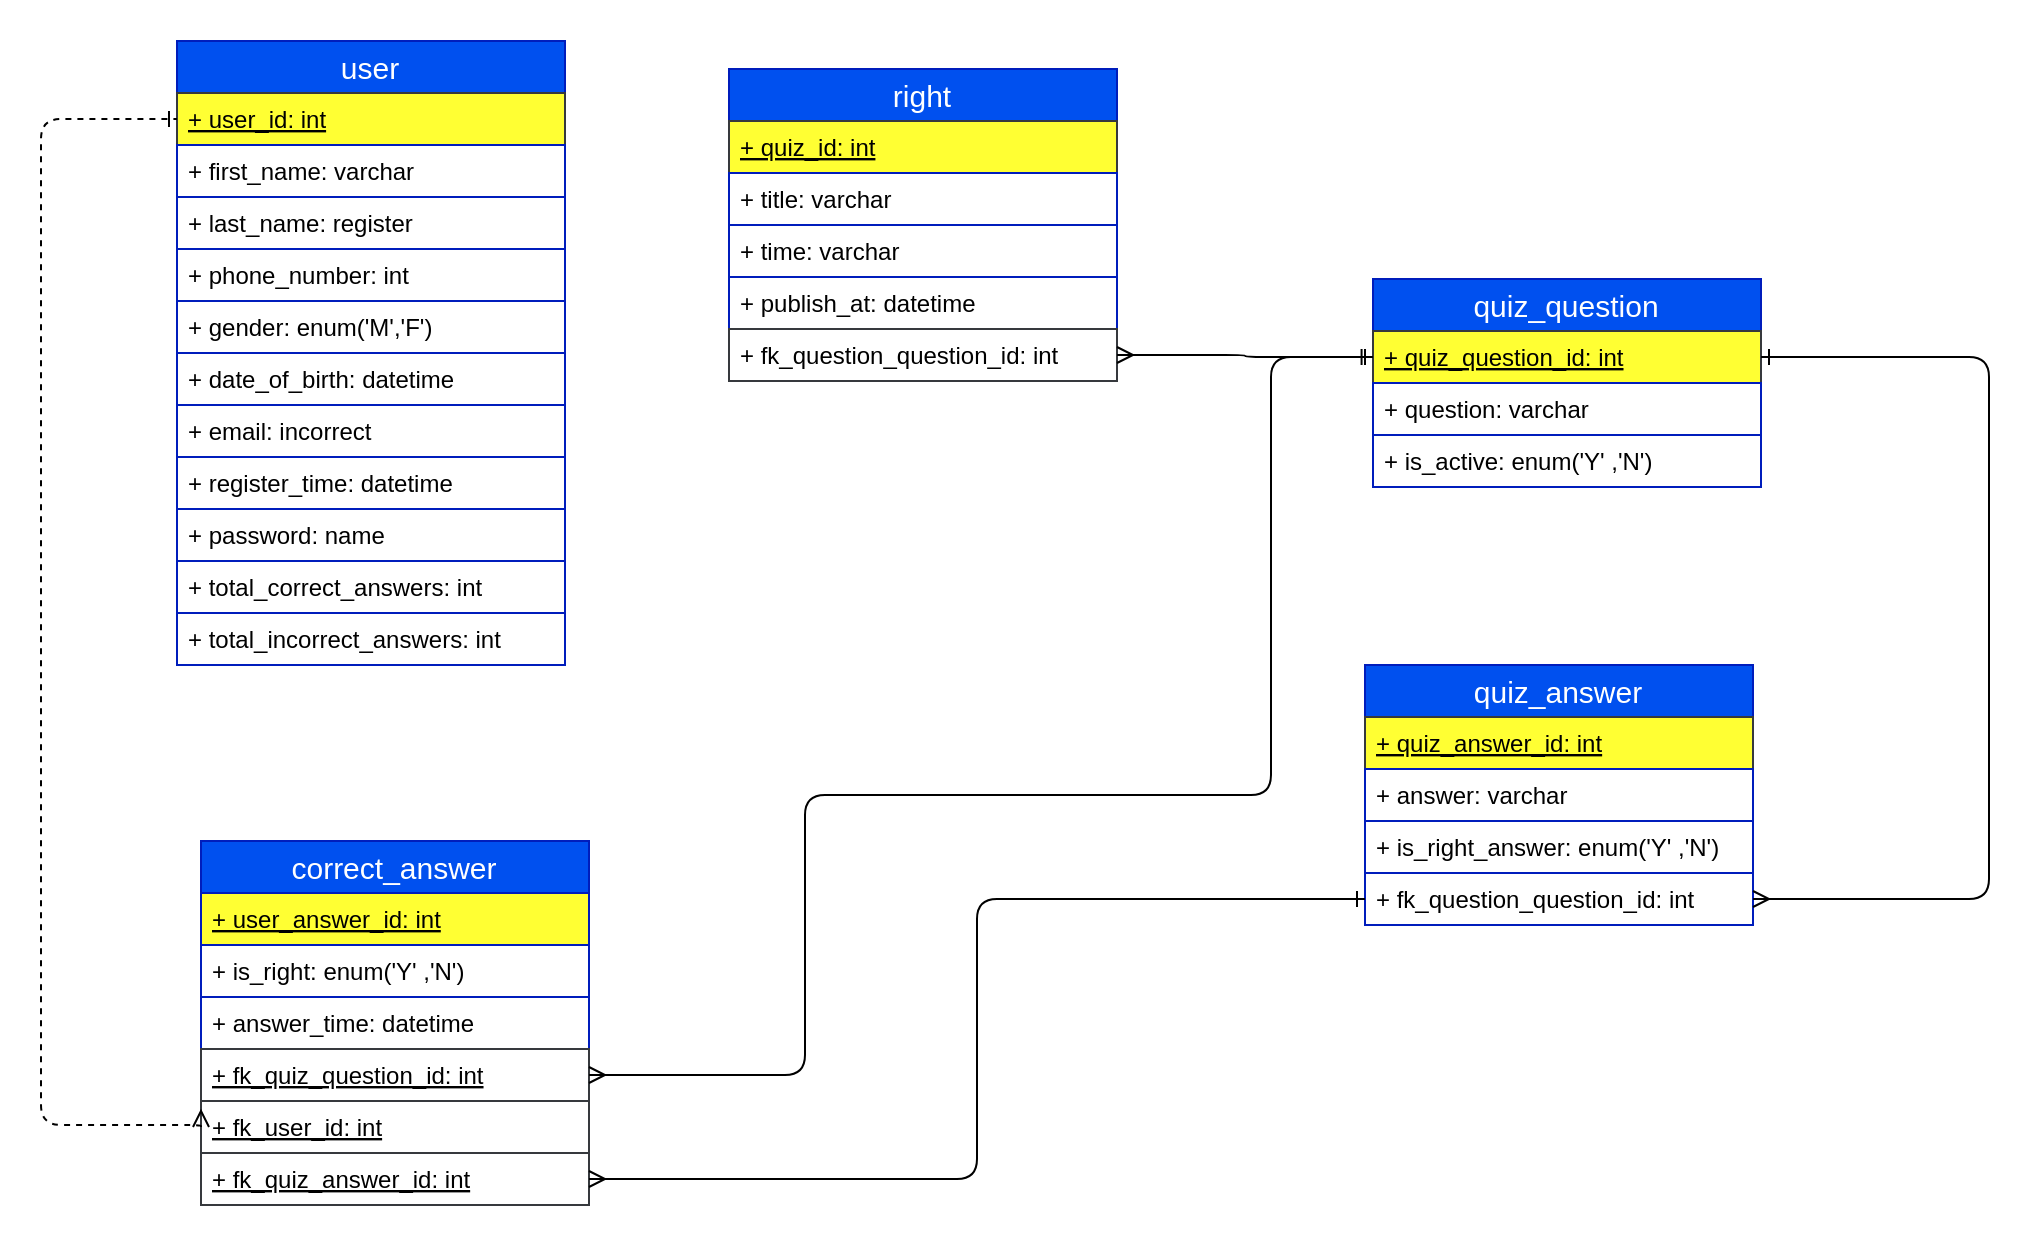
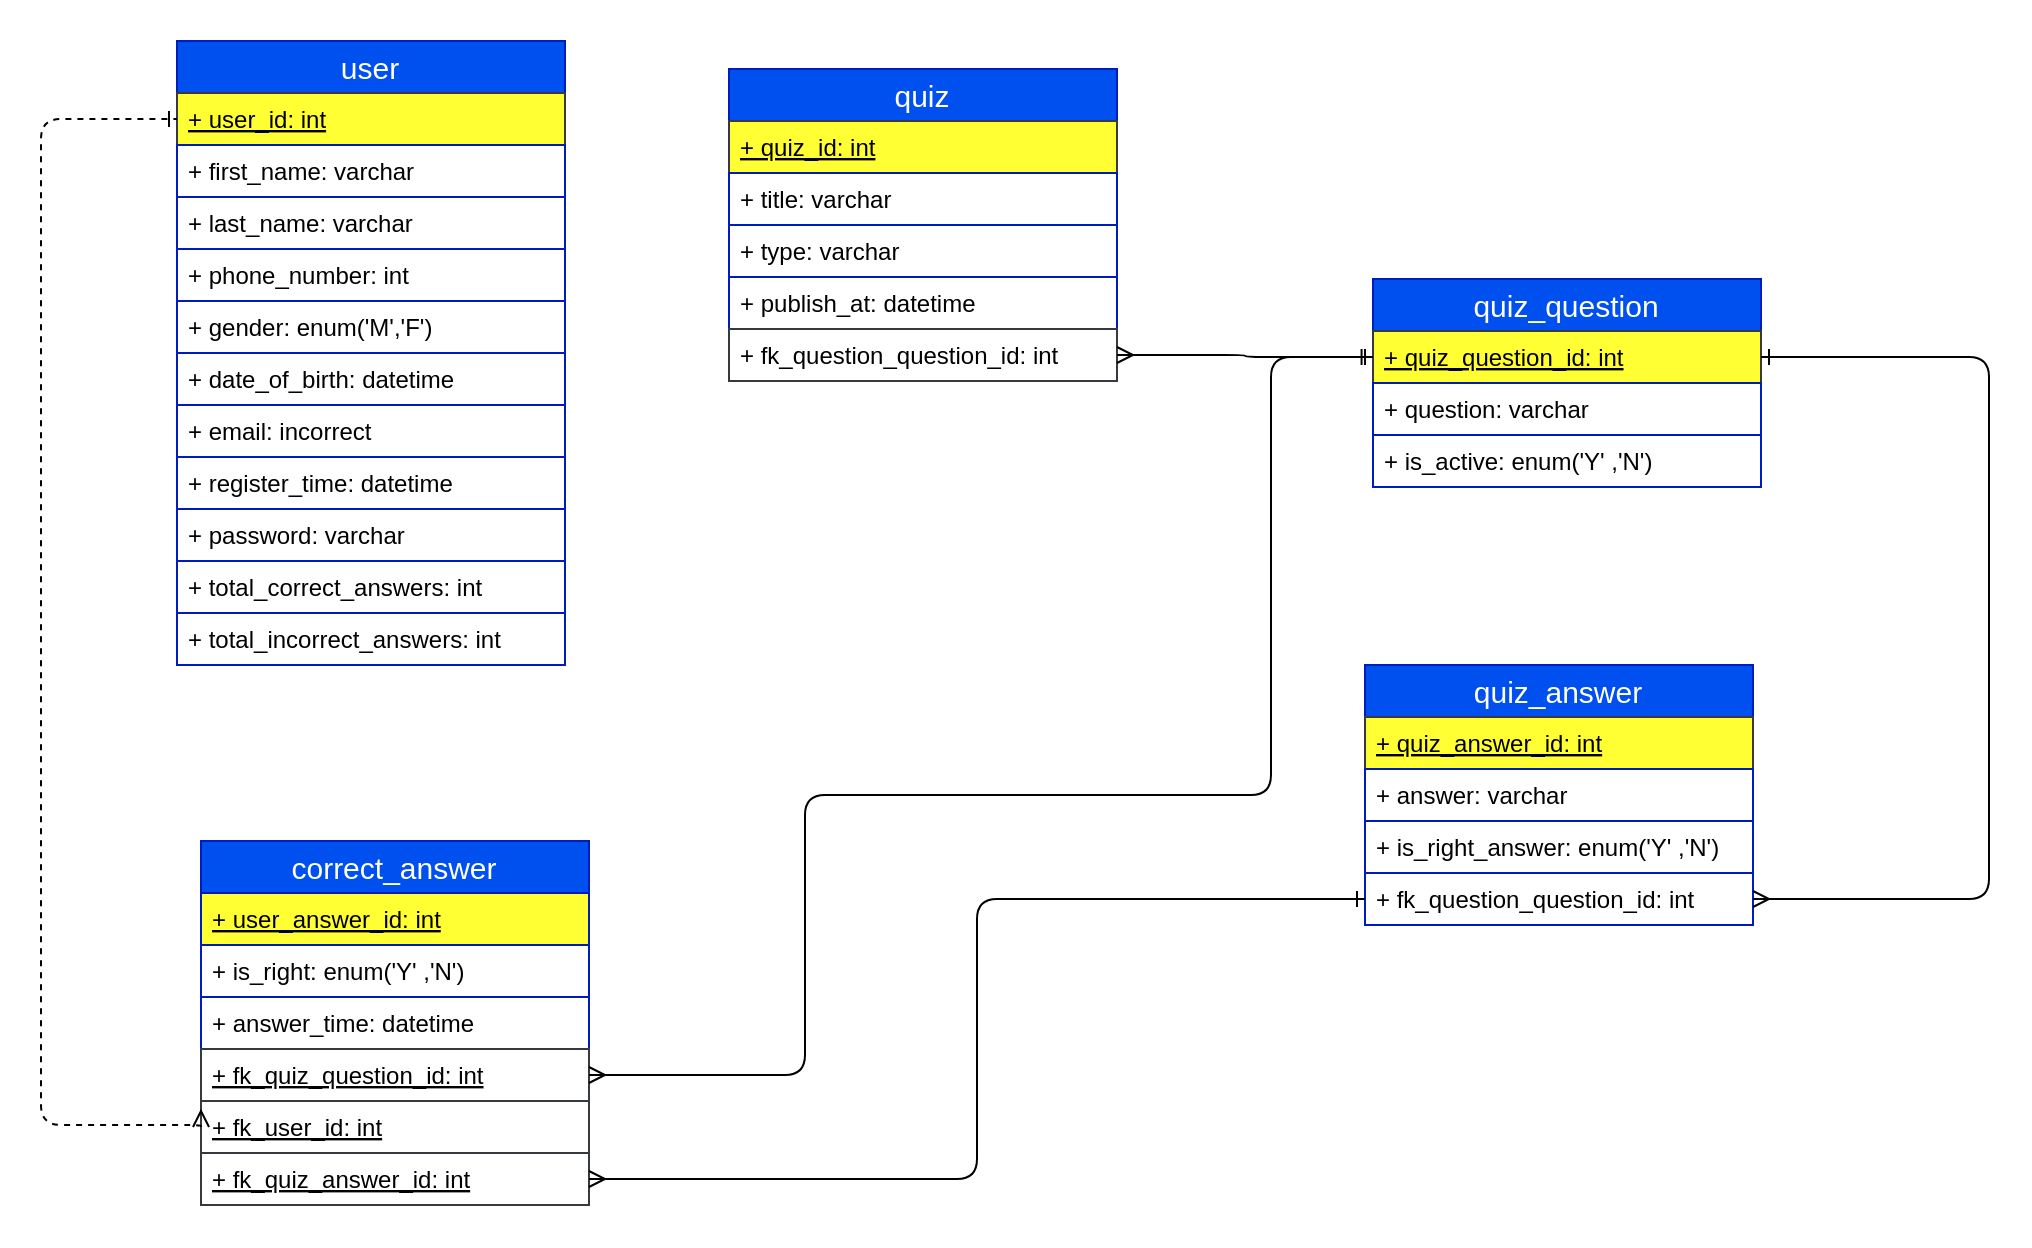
(922, 97) -> (922, 97)
(314, 224) -> (310, 224)
(828, 252) -> (831, 252)
(286, 536) -> (306, 536)
